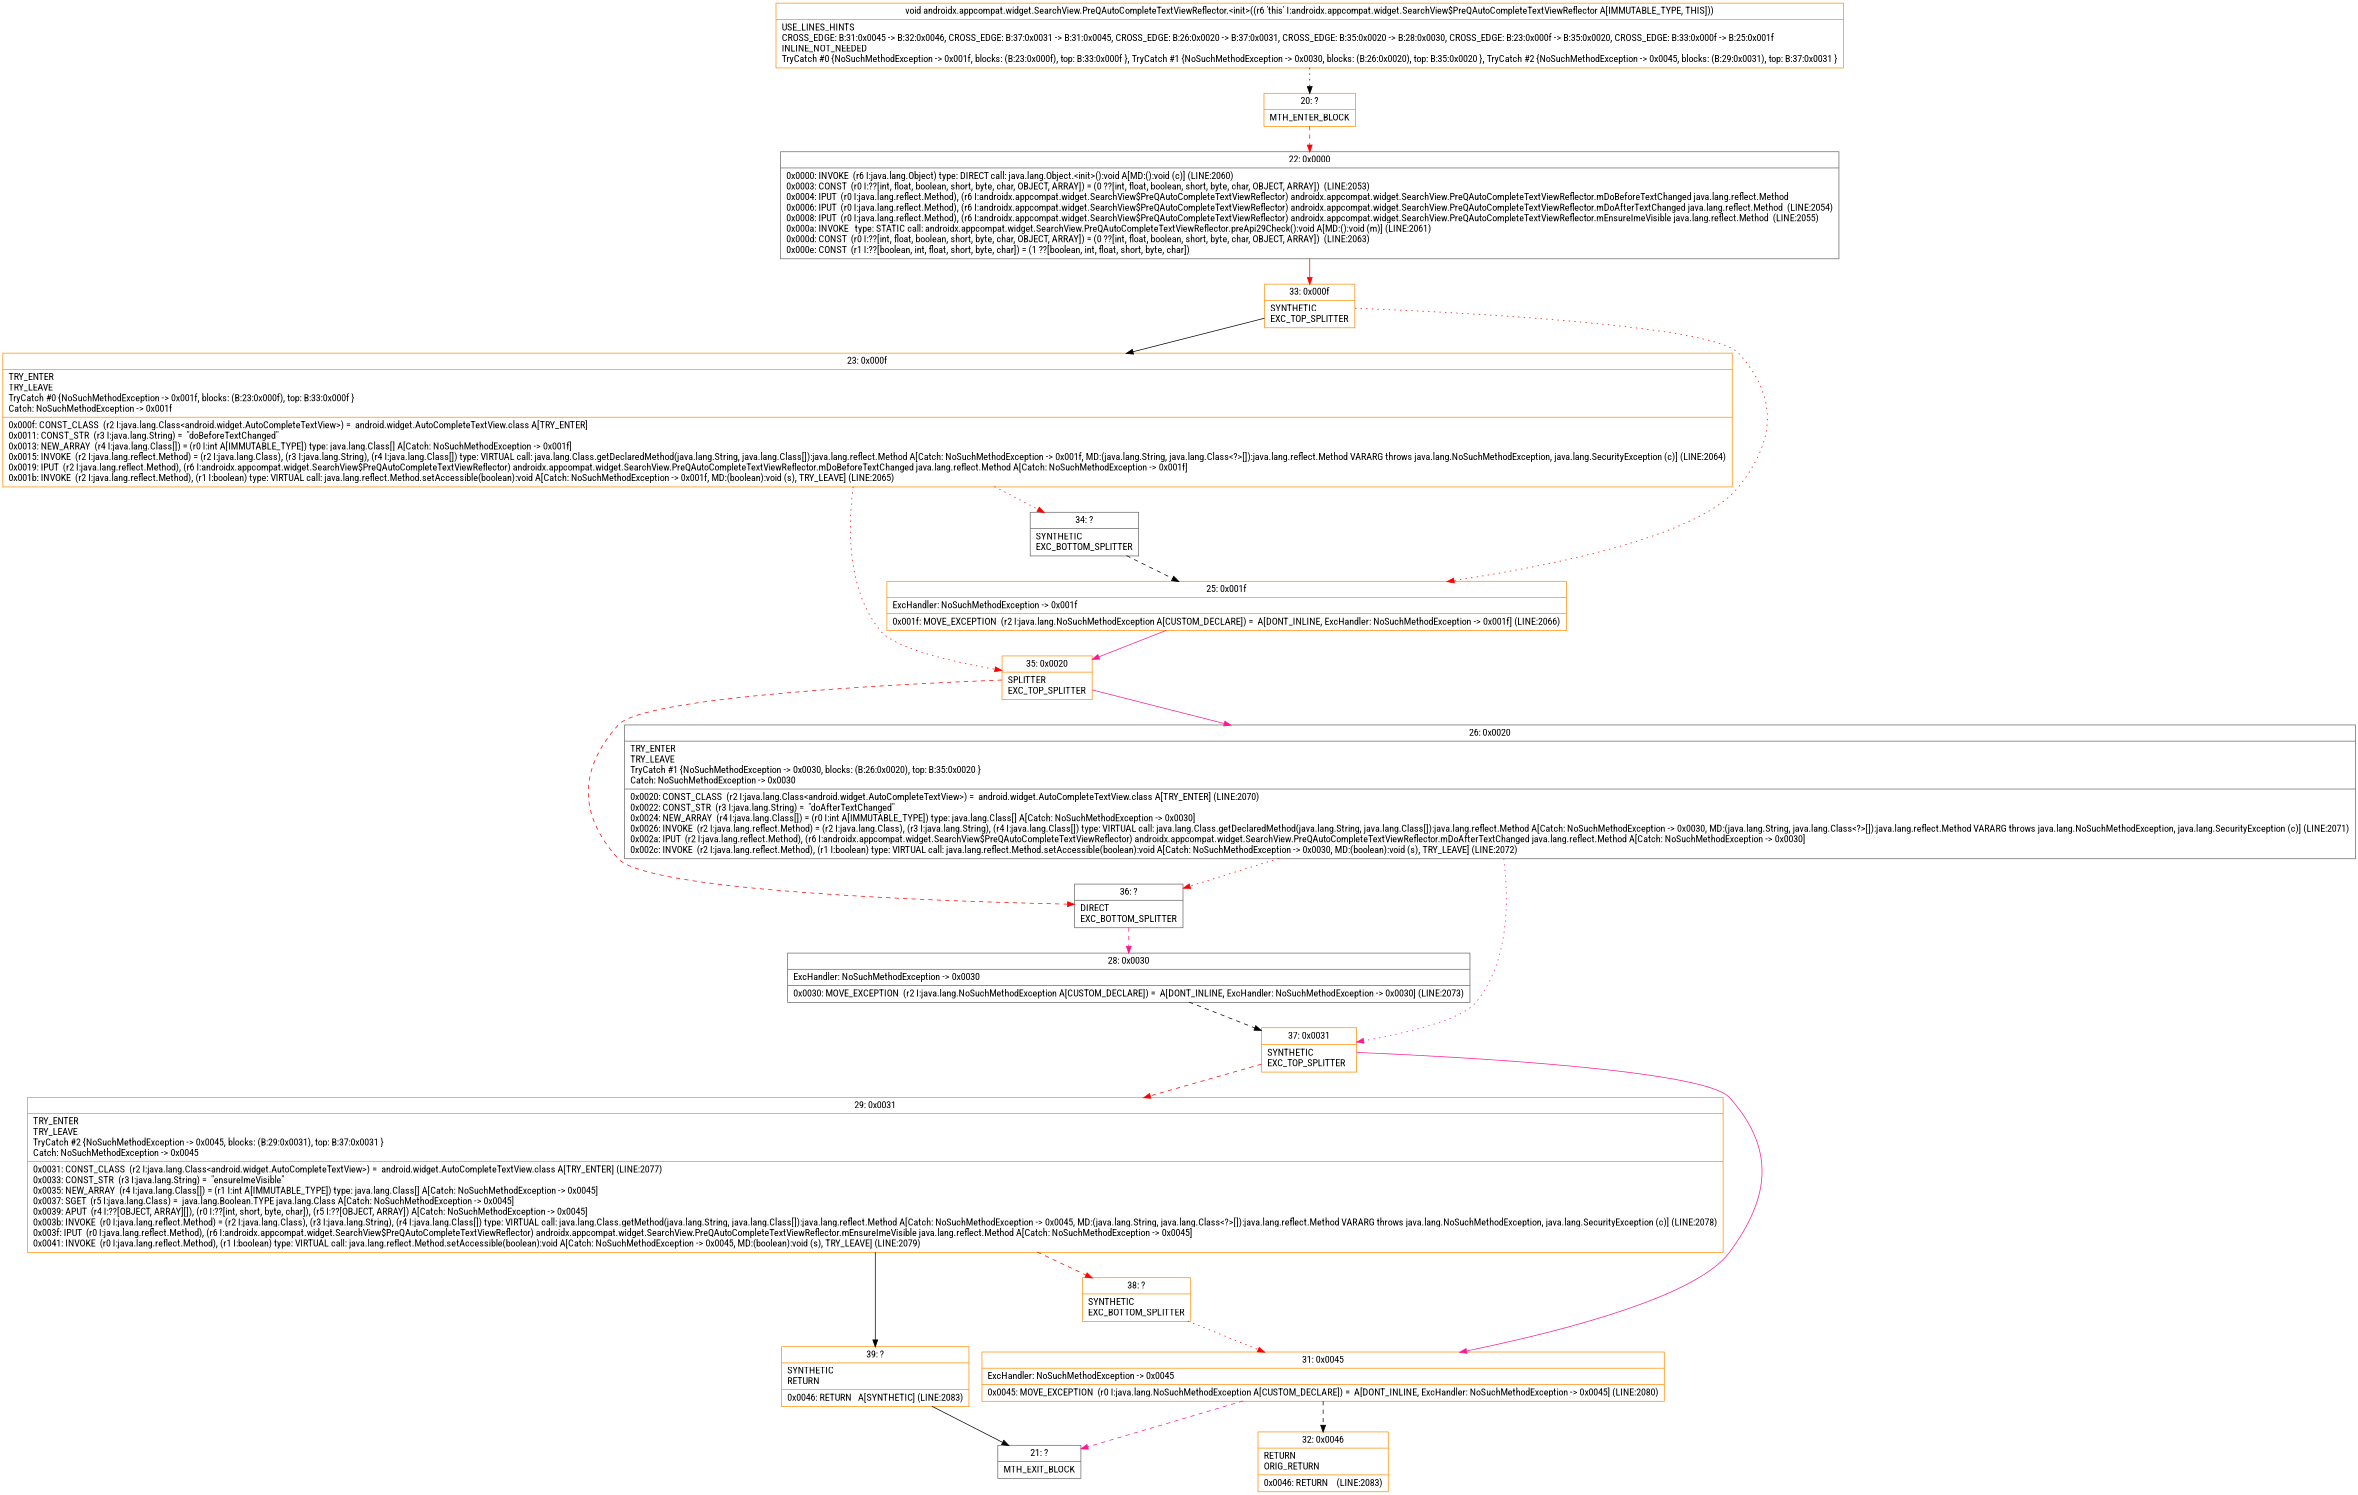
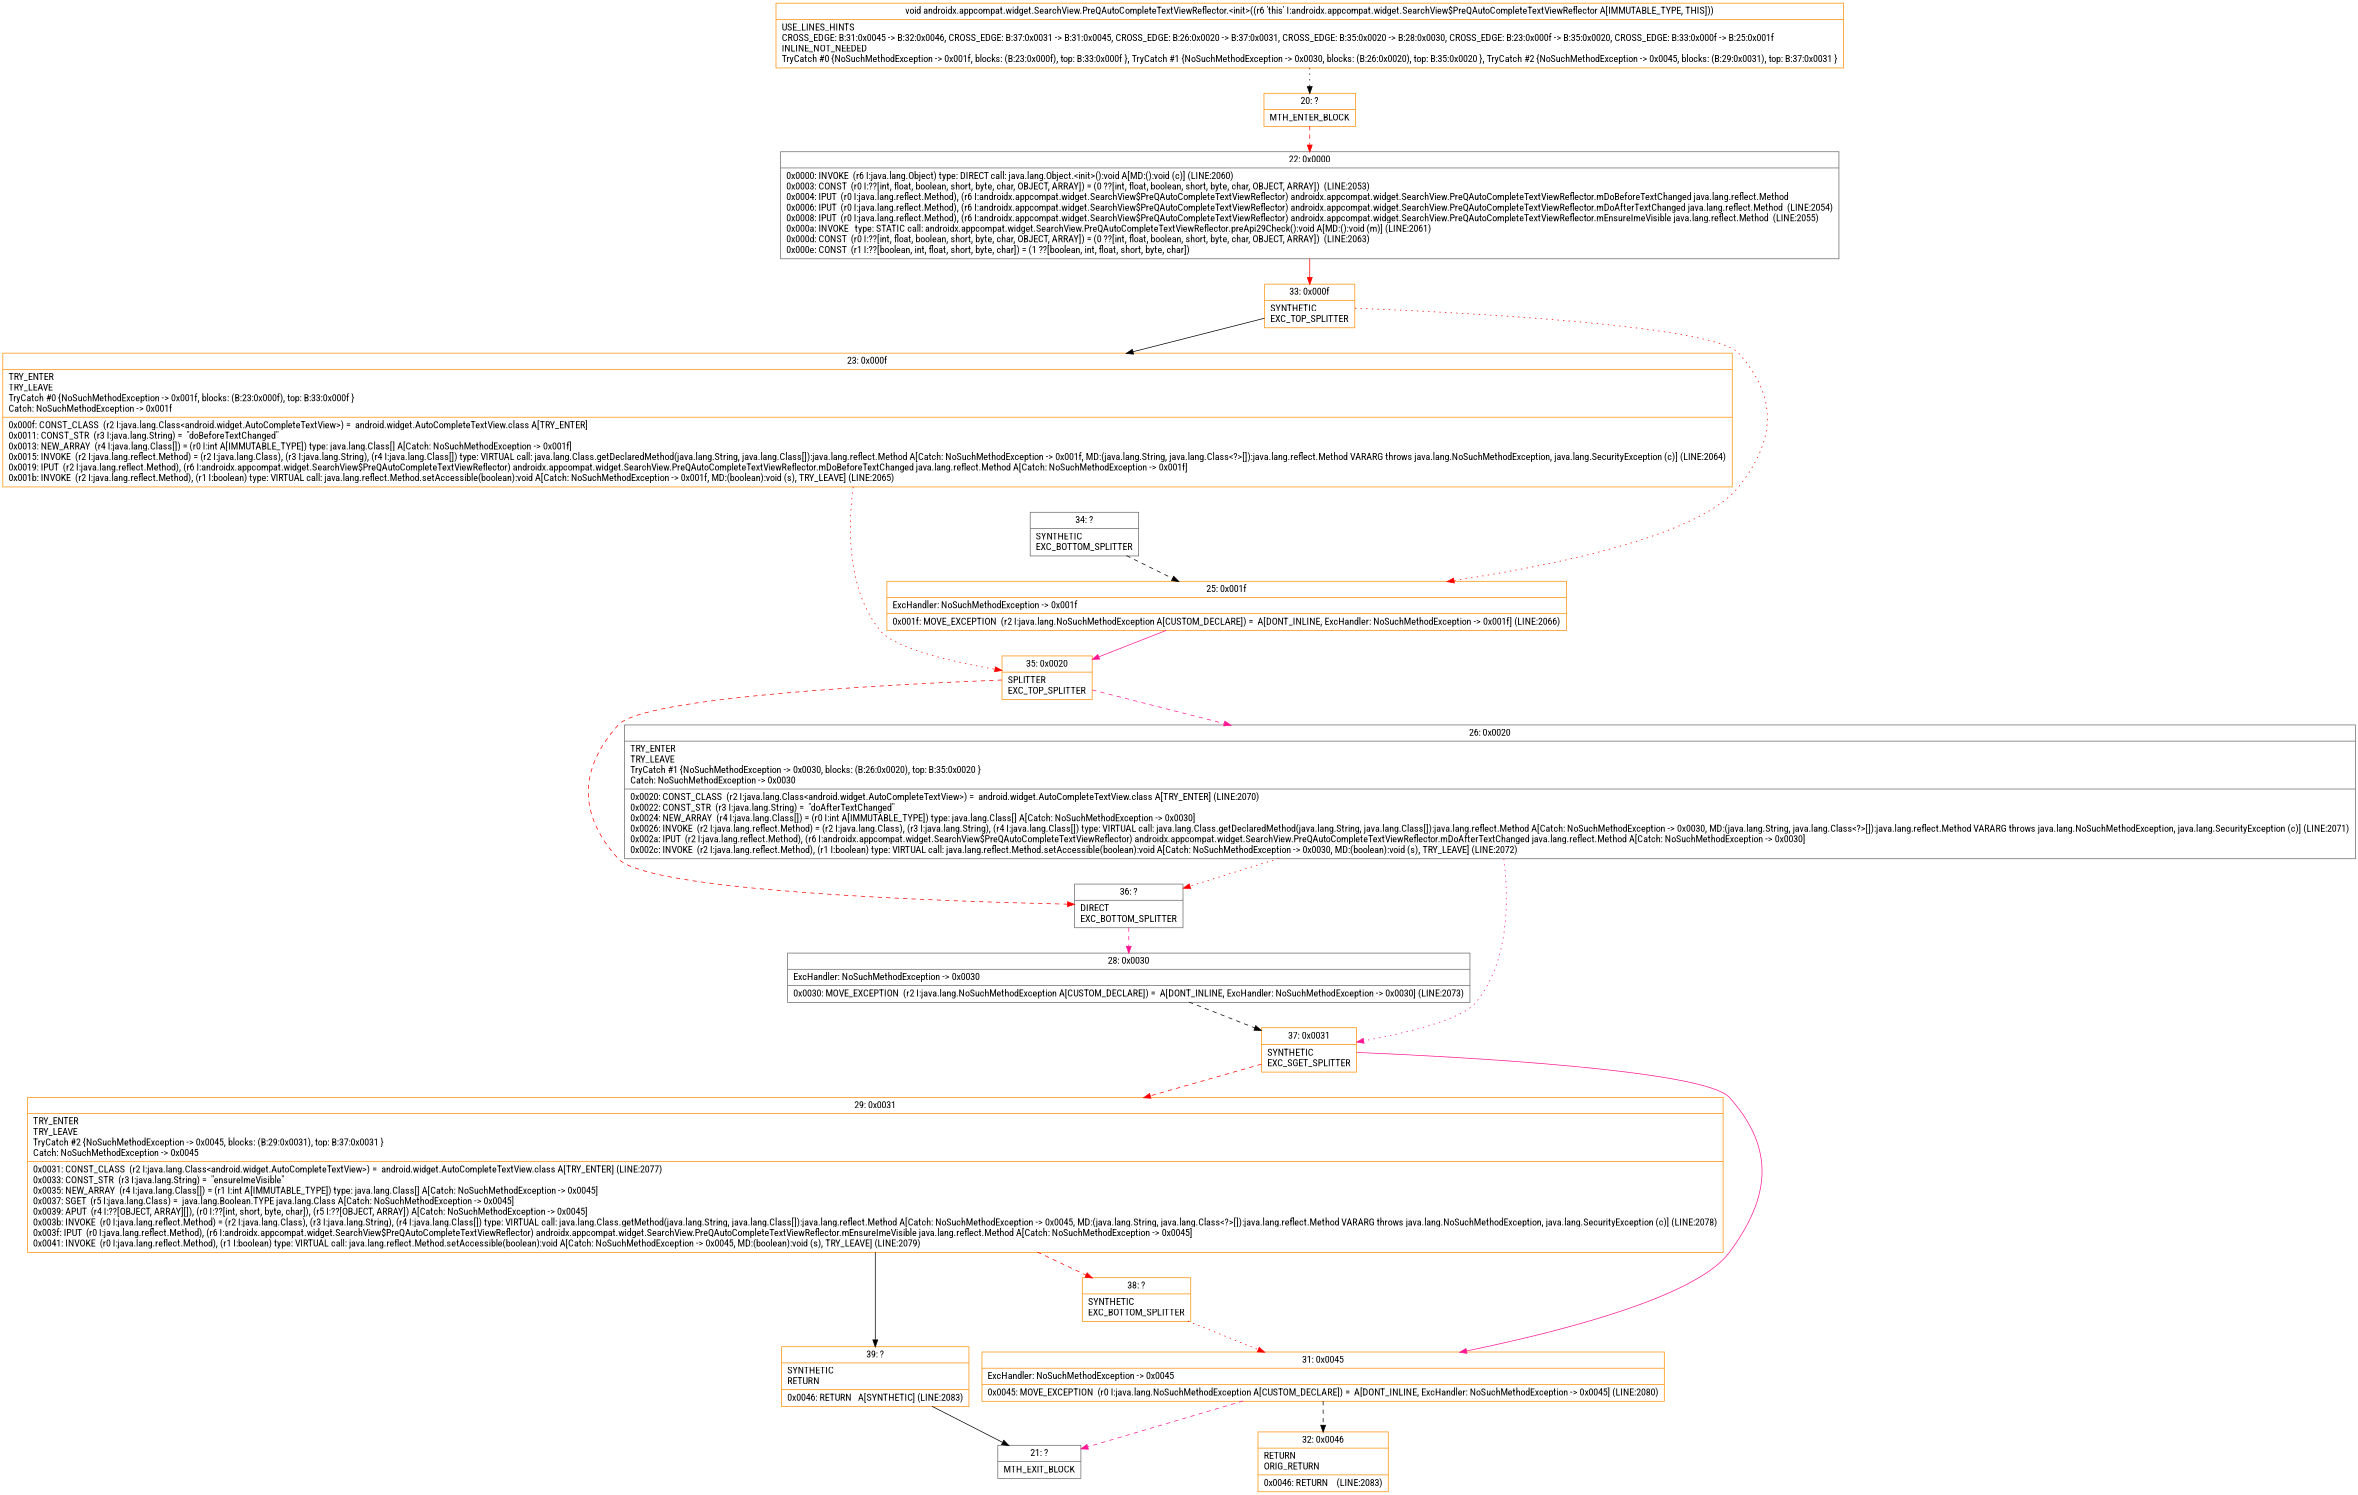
(1016, 498) -> none
(1158, 707) -> (1158, 707)
(1307, 1063) -> (1309, 1063)
